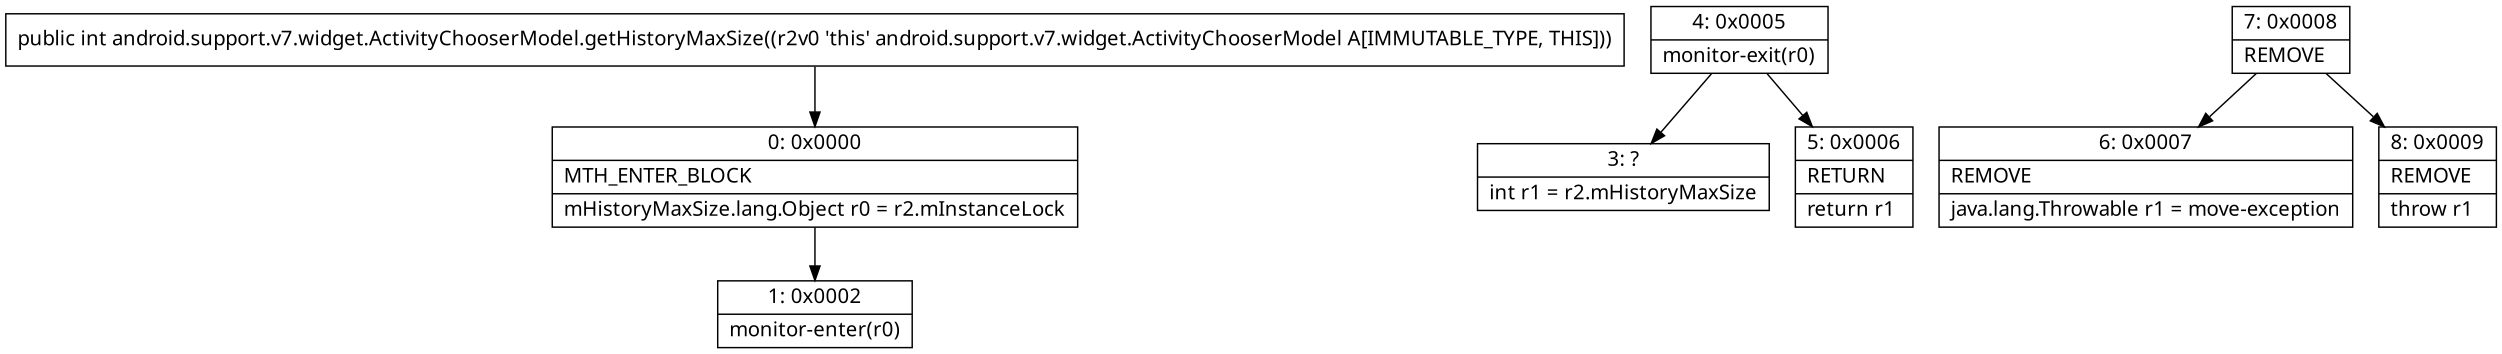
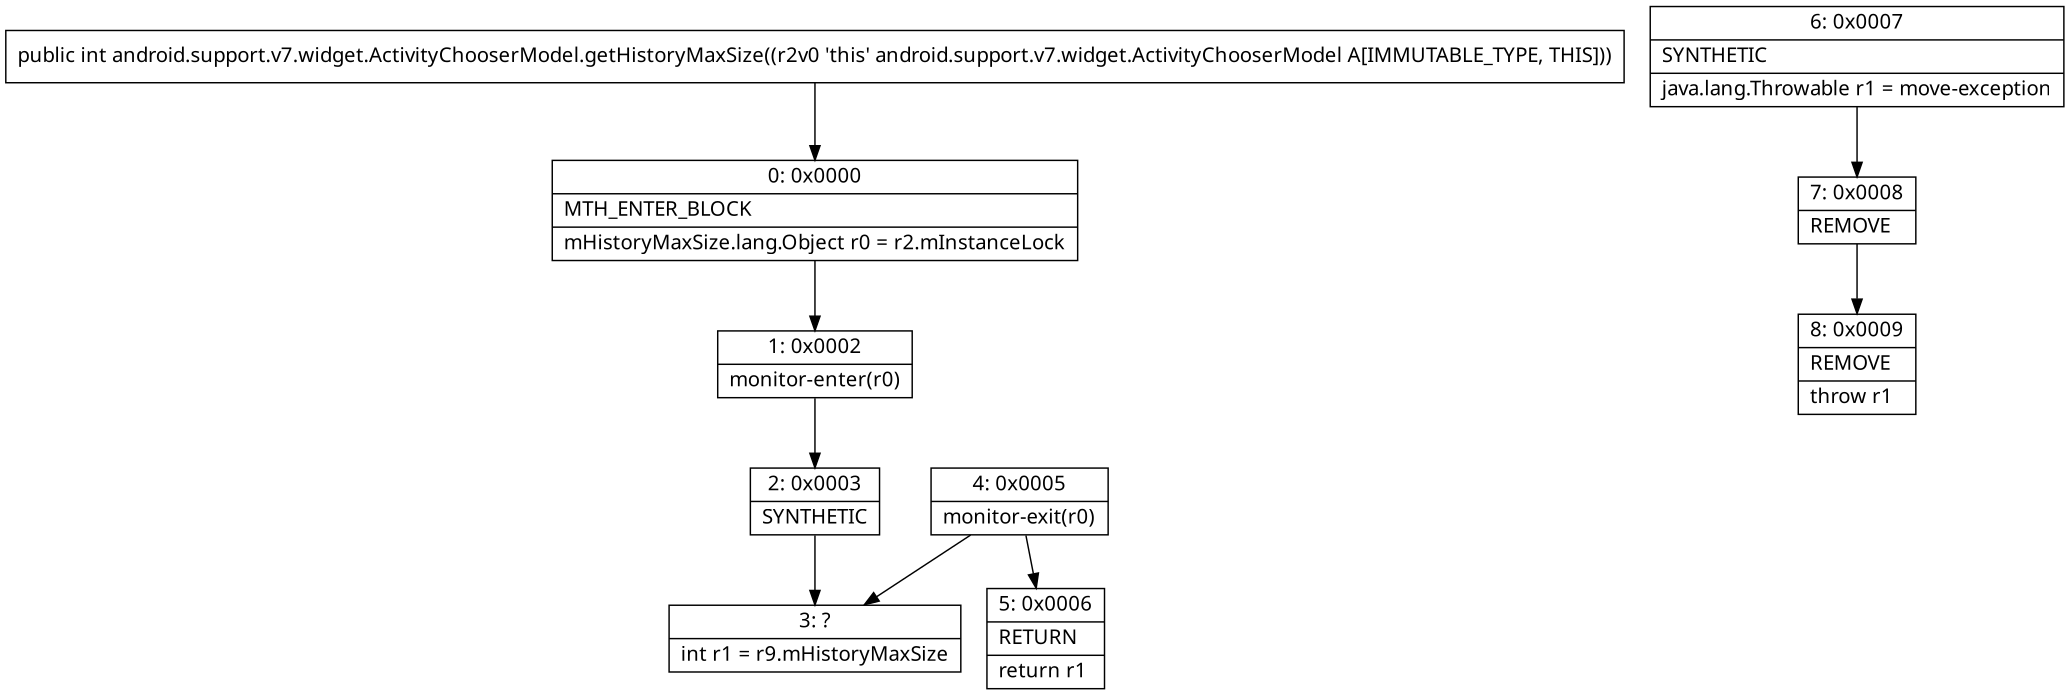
(2233, 95) -> (1857, 135)
(1991, 176) -> (1715, 56)
(1623, 193) -> (815, 655)
none -> (815, 501)
